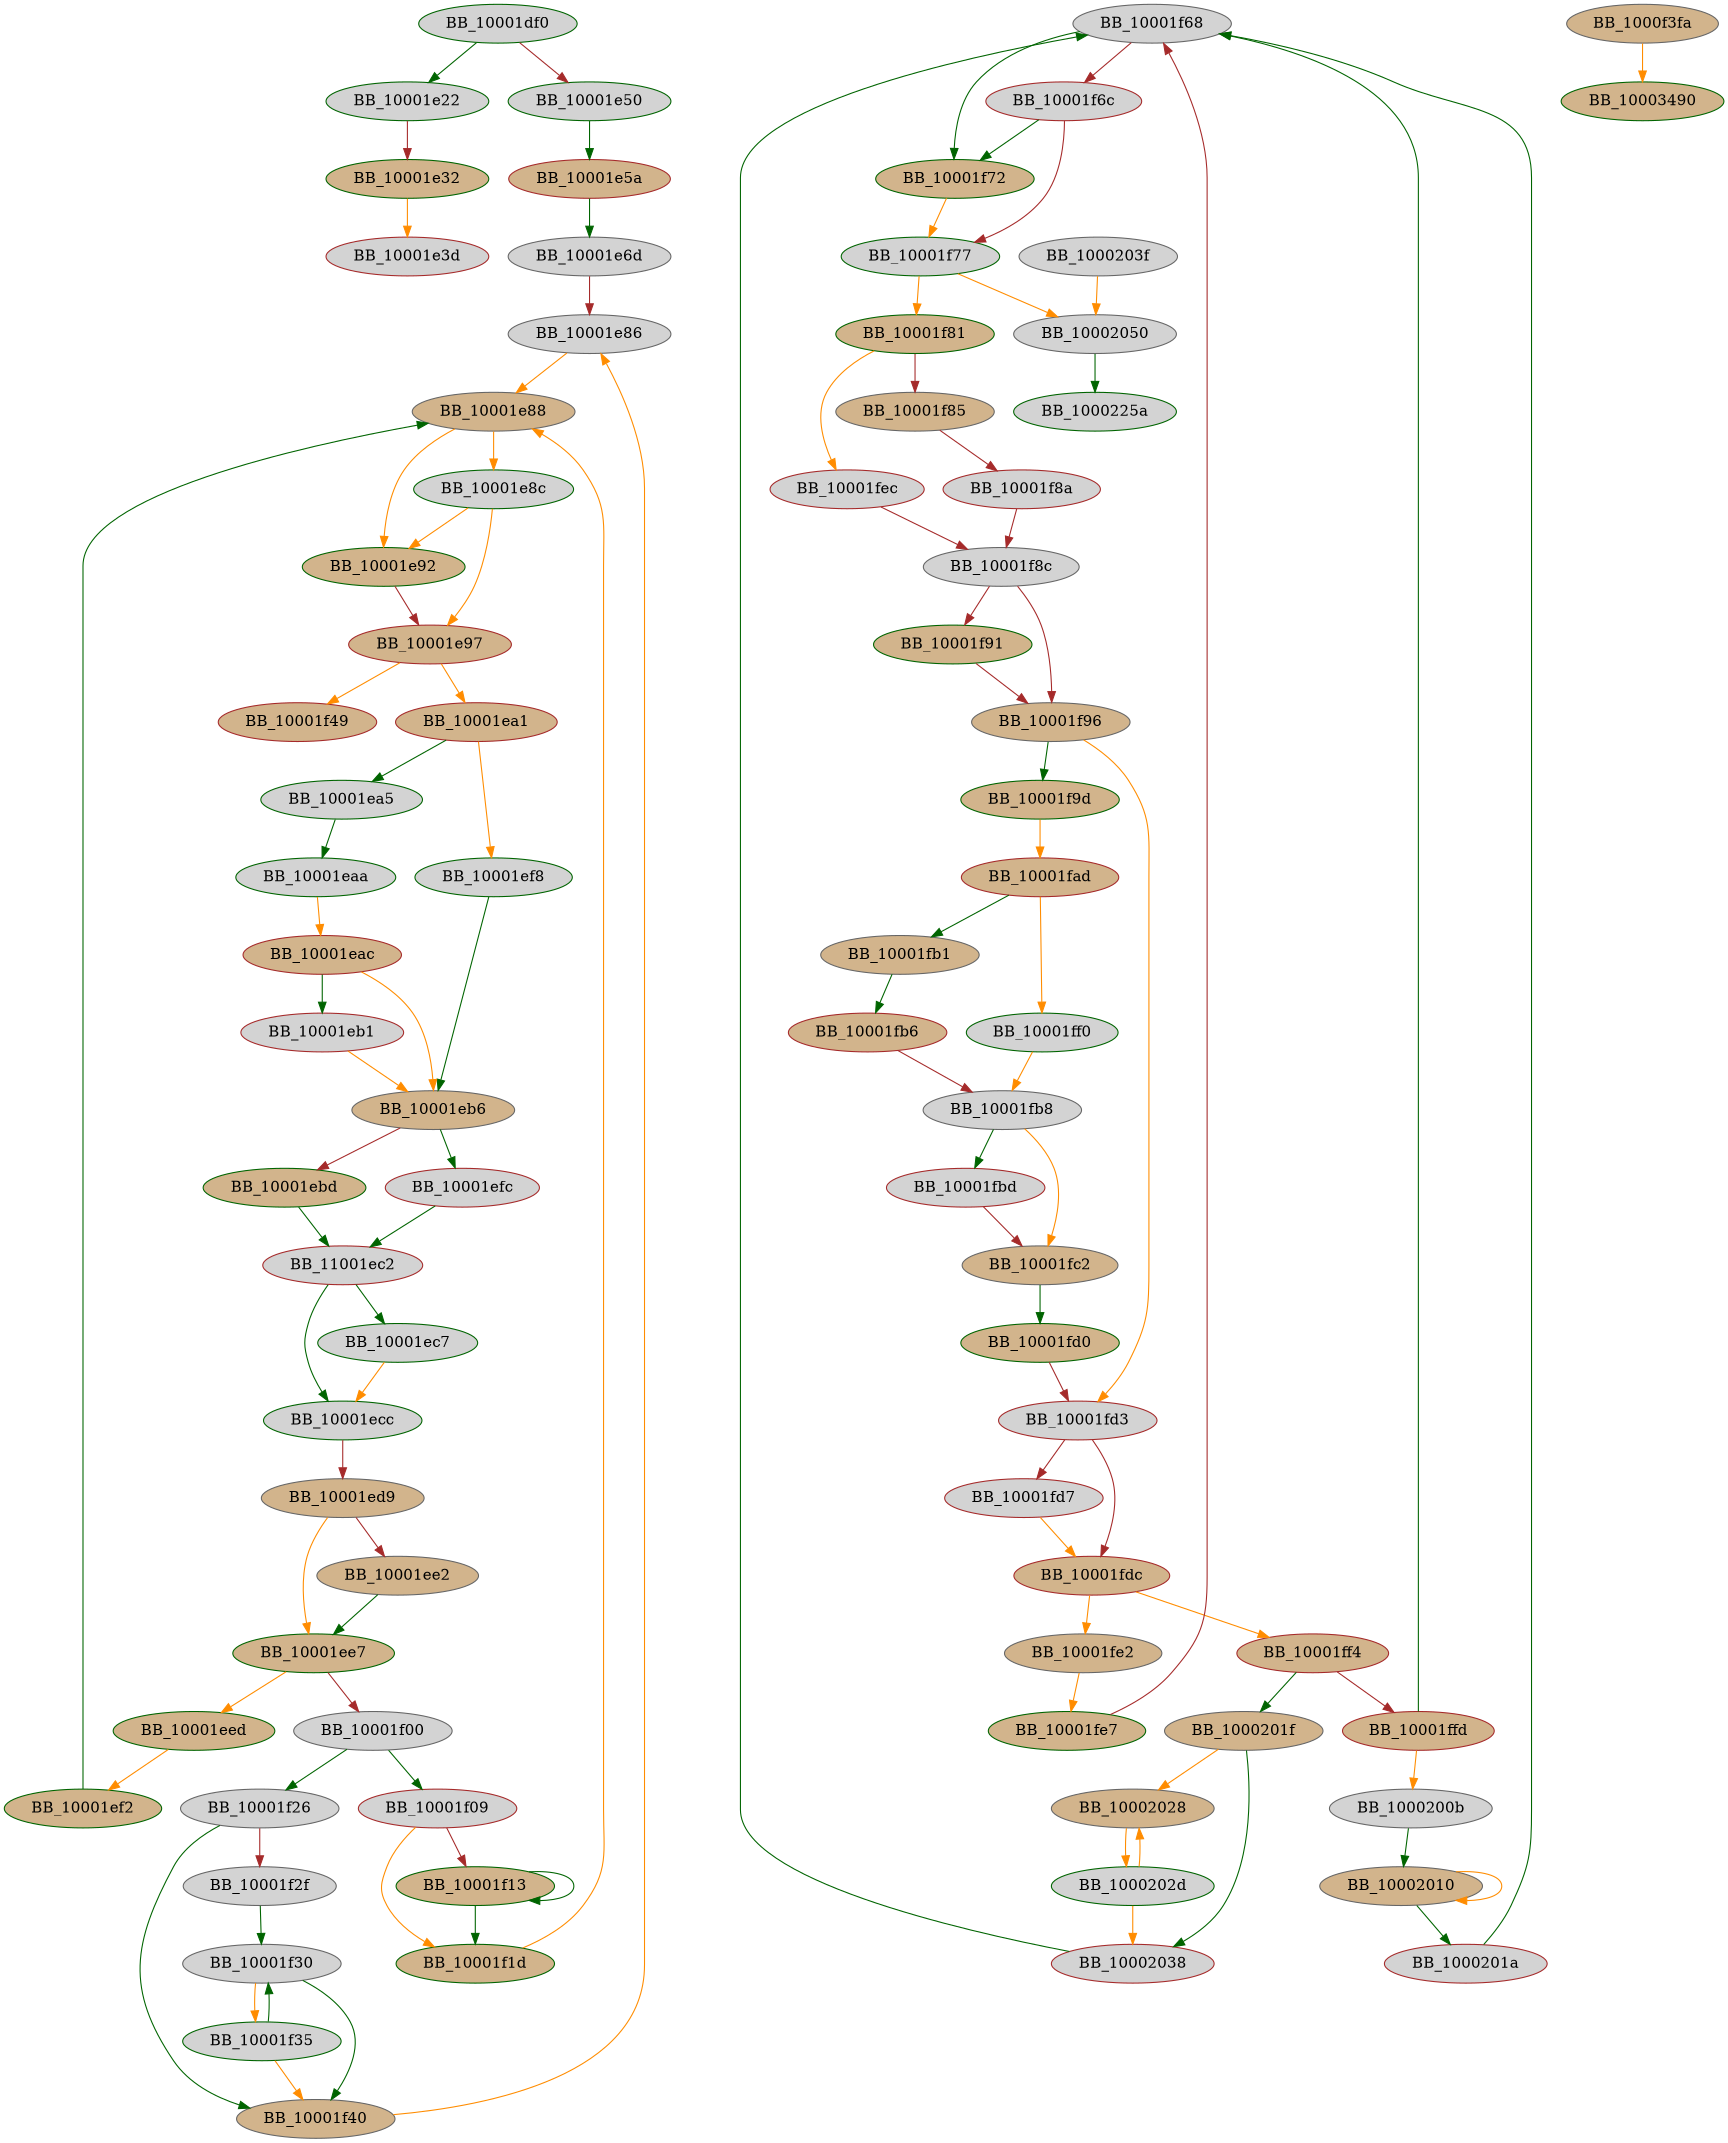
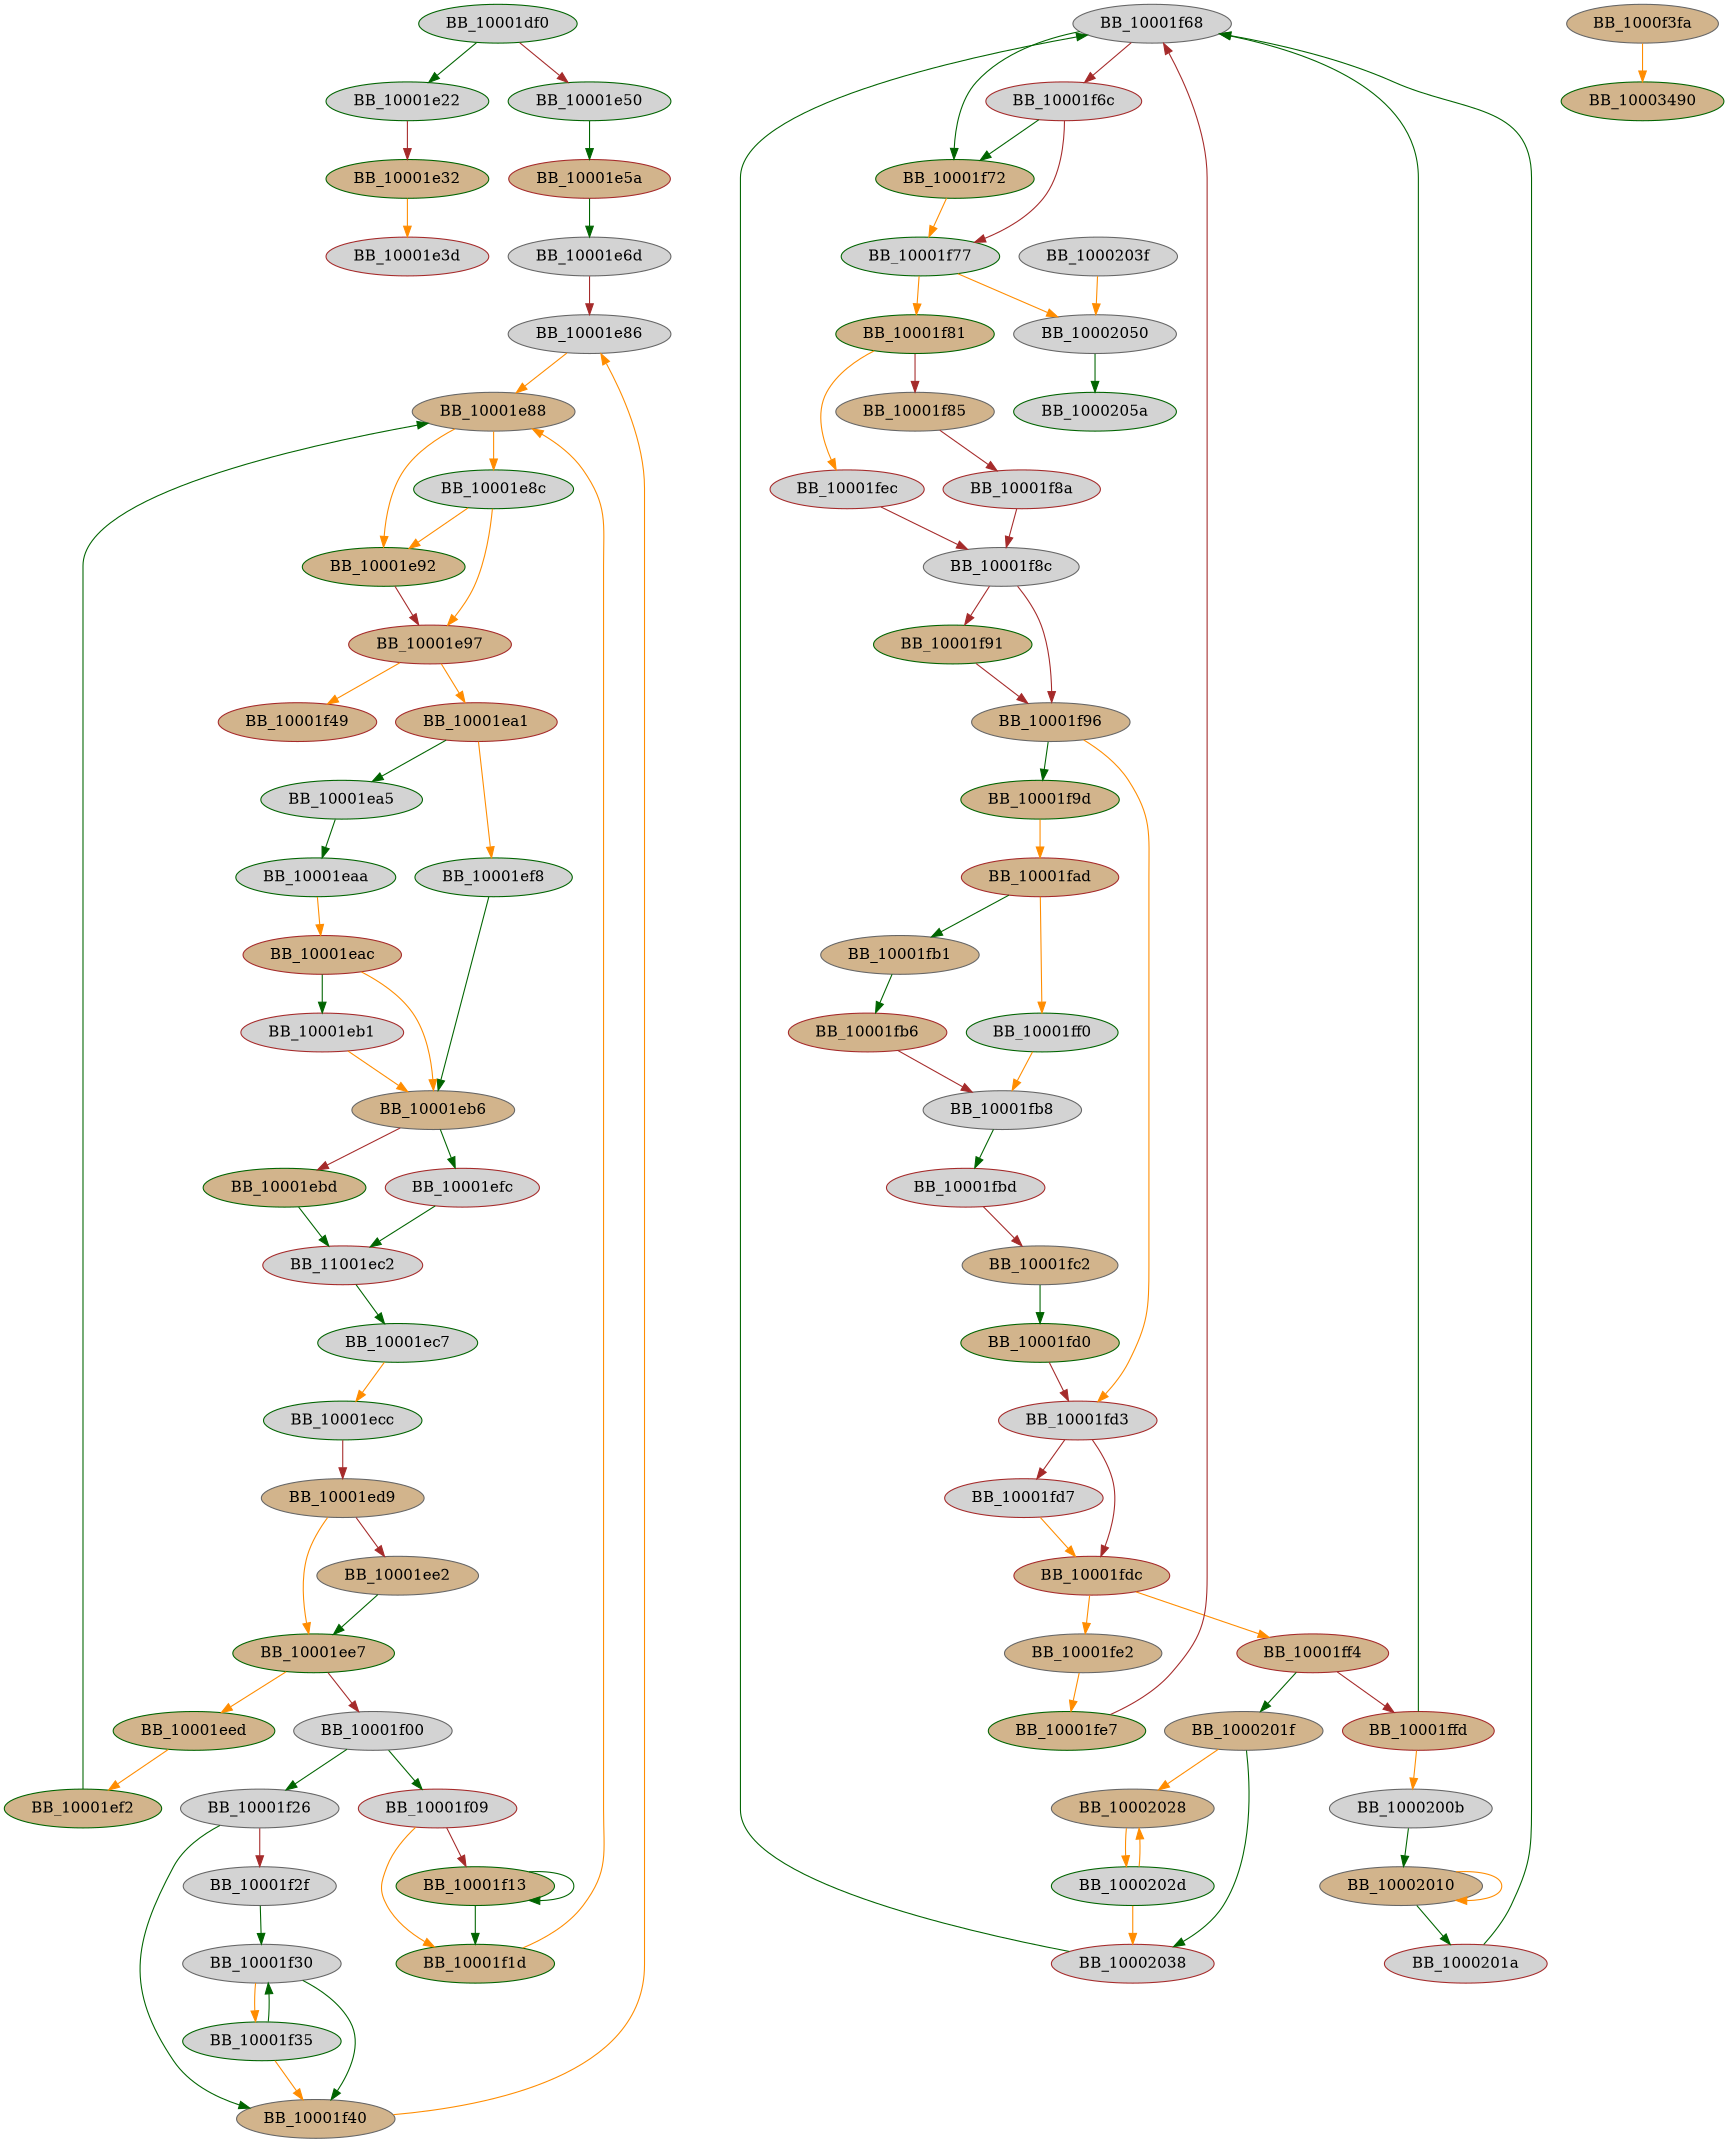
(1095, 412) -> (1095, 412)
(1057, 1177) -> none
(305, 1337) -> none
